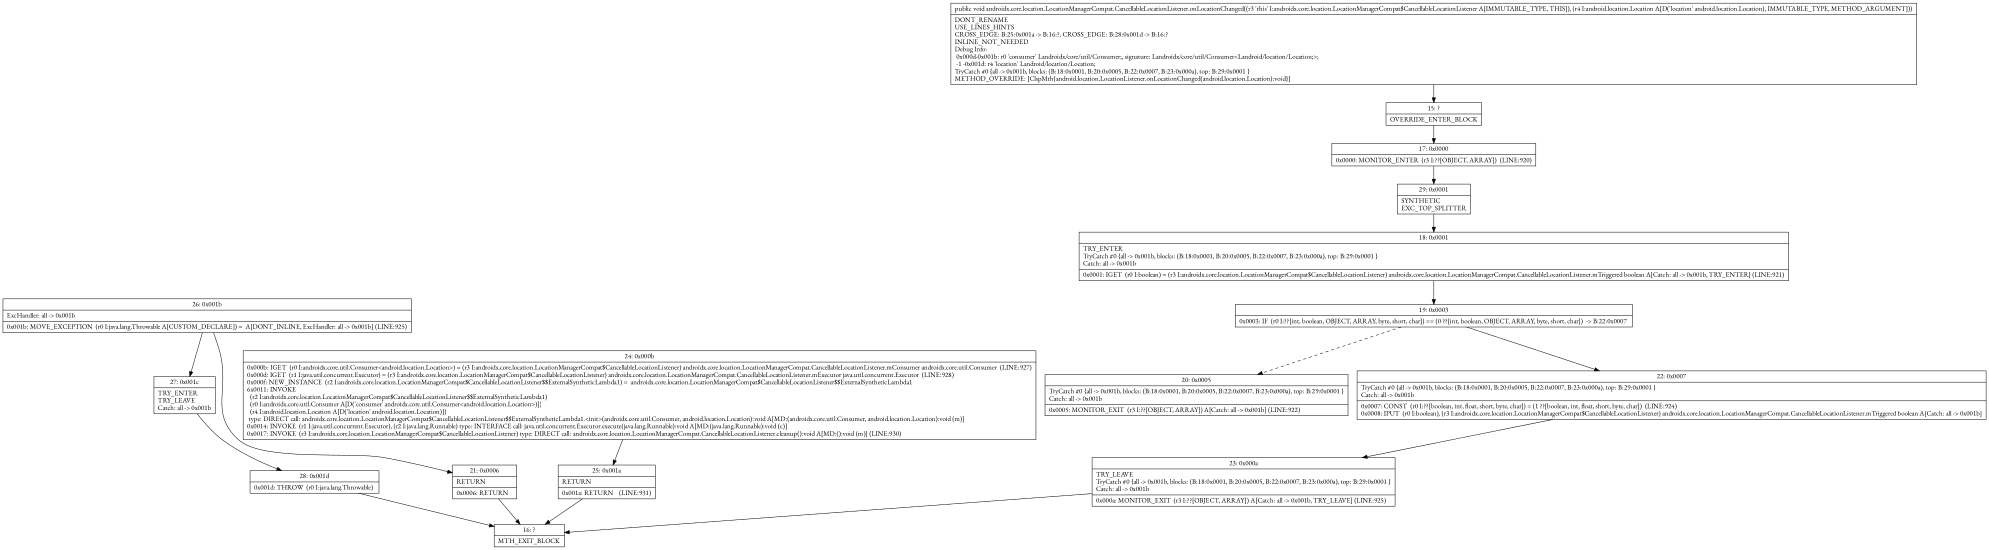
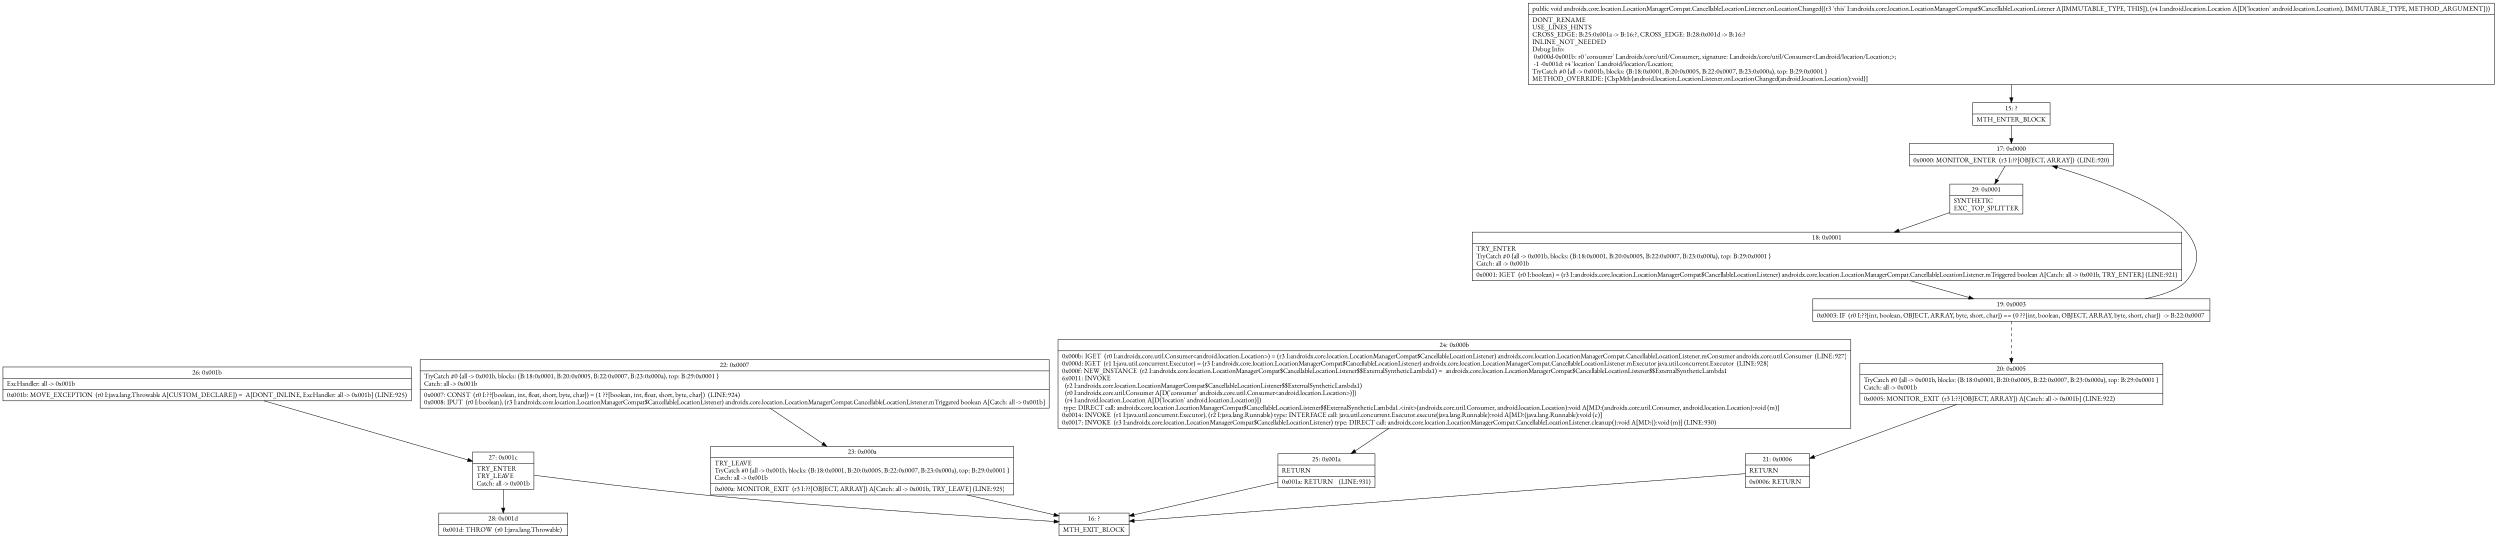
(1434, 119) -> (2011, 119)
(1531, 348) -> (2169, 217)
(286, 453) -> (1886, 431)
(424, 509) -> (794, 503)
